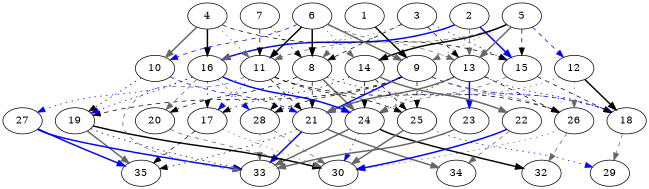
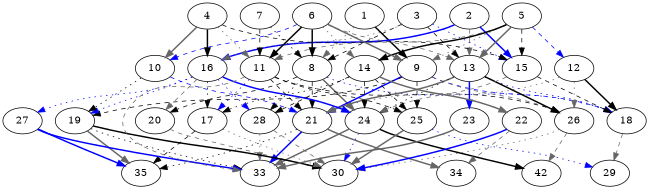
(518, 93) -> (518, 93)
(342, 94) -> (316, 93)
(541, 173) -> (541, 173)
